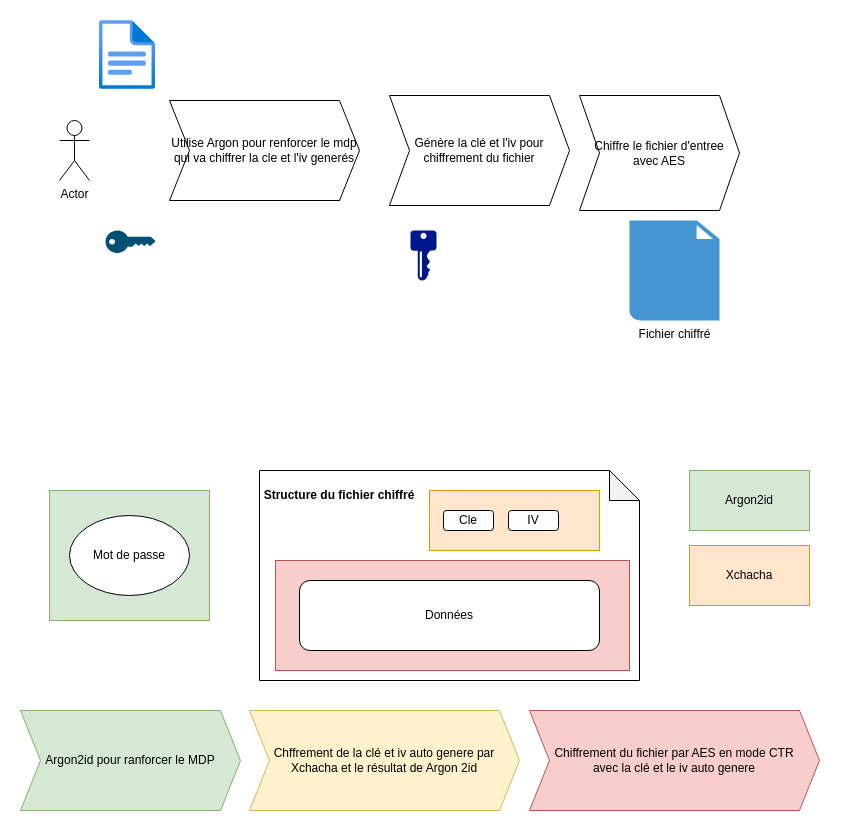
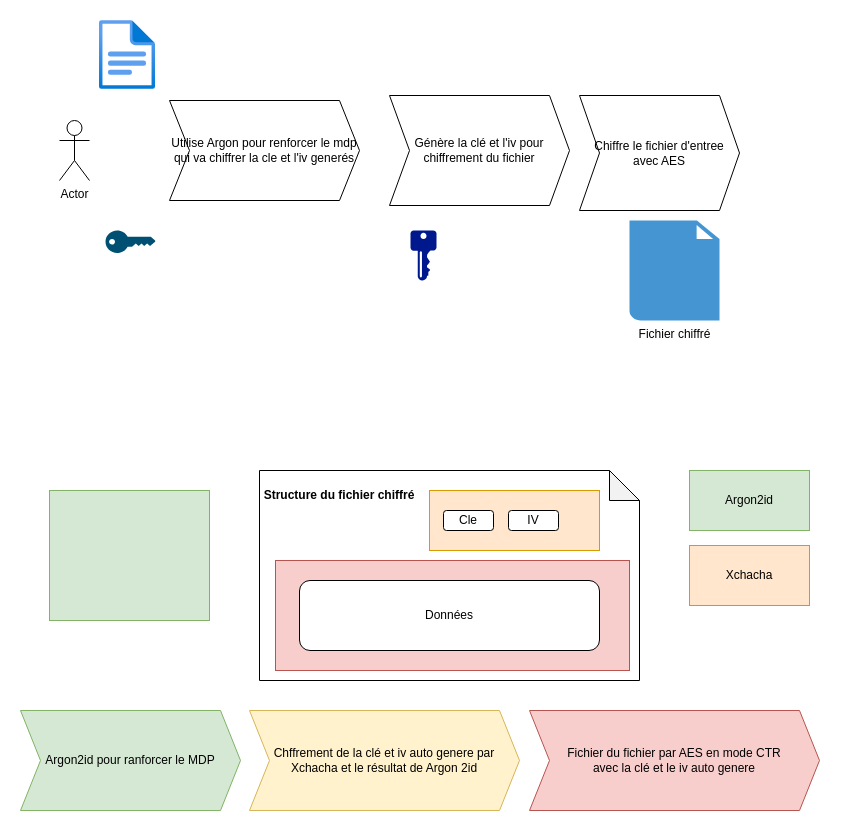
(130, 556) -> none
(675, 761) -> (675, 761)
